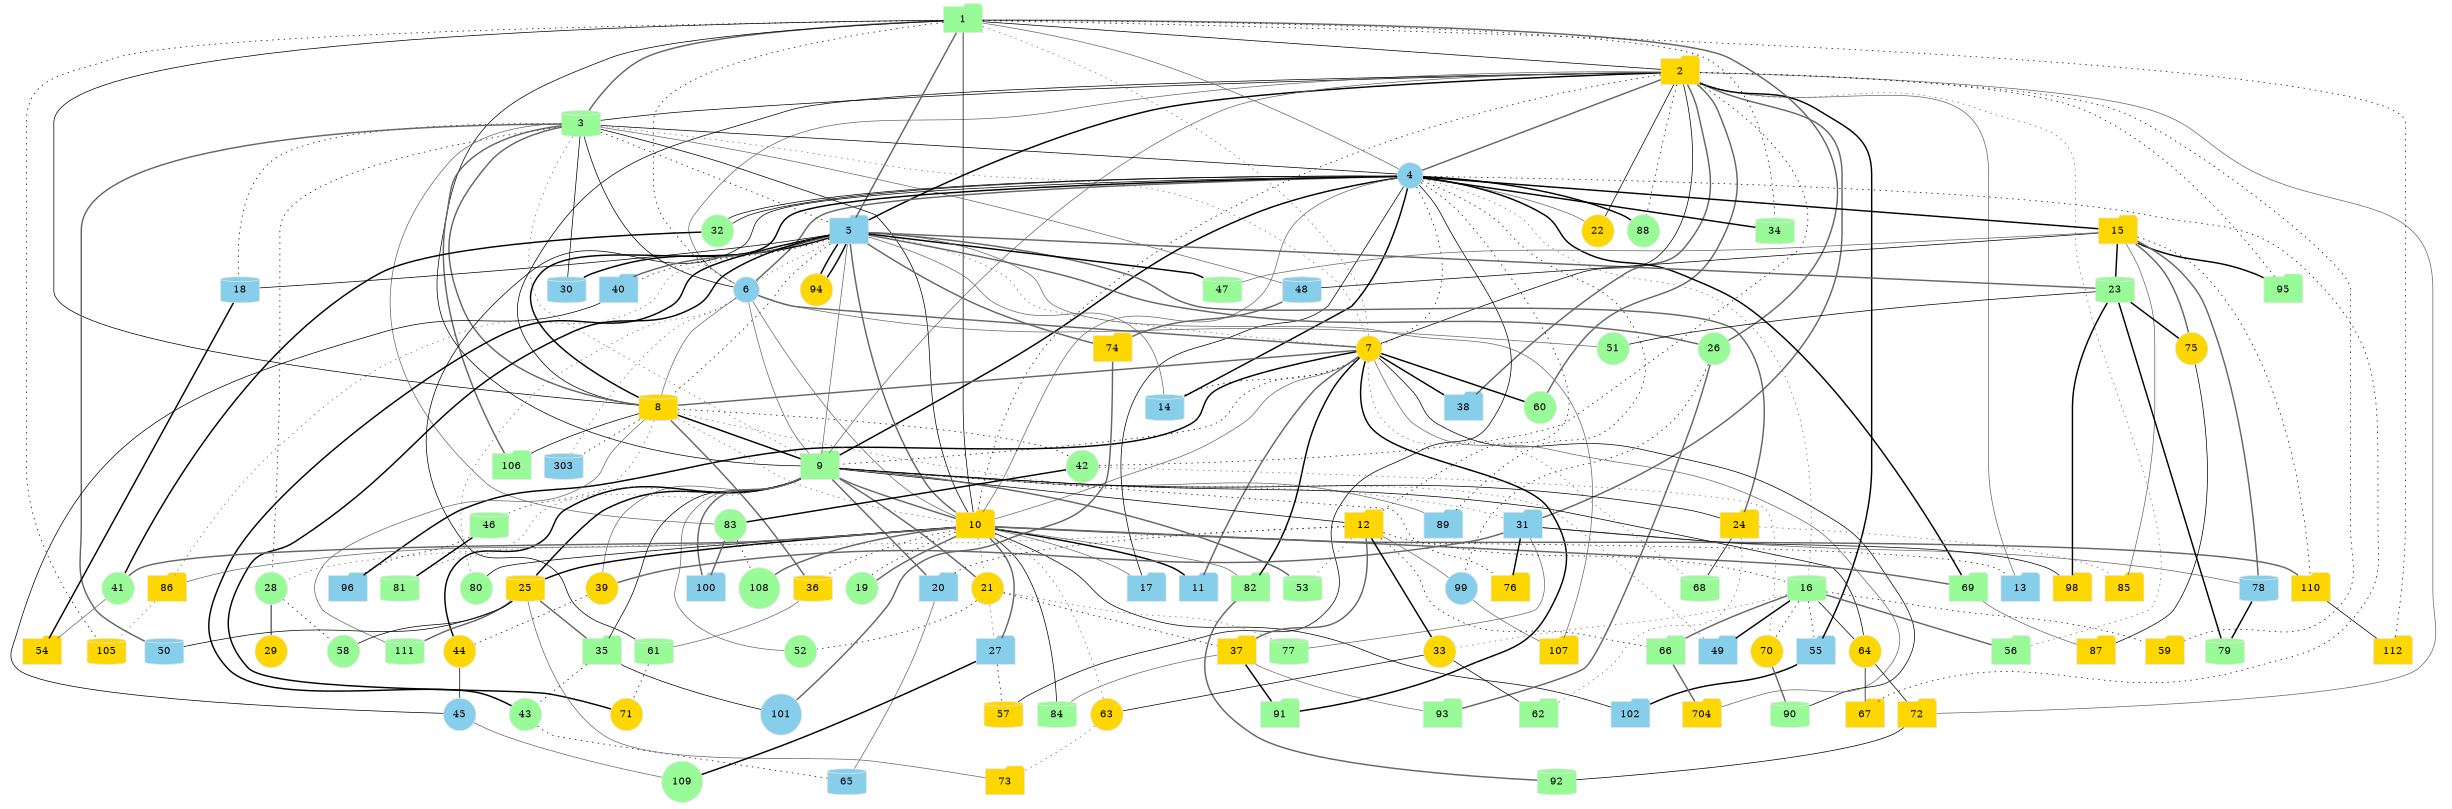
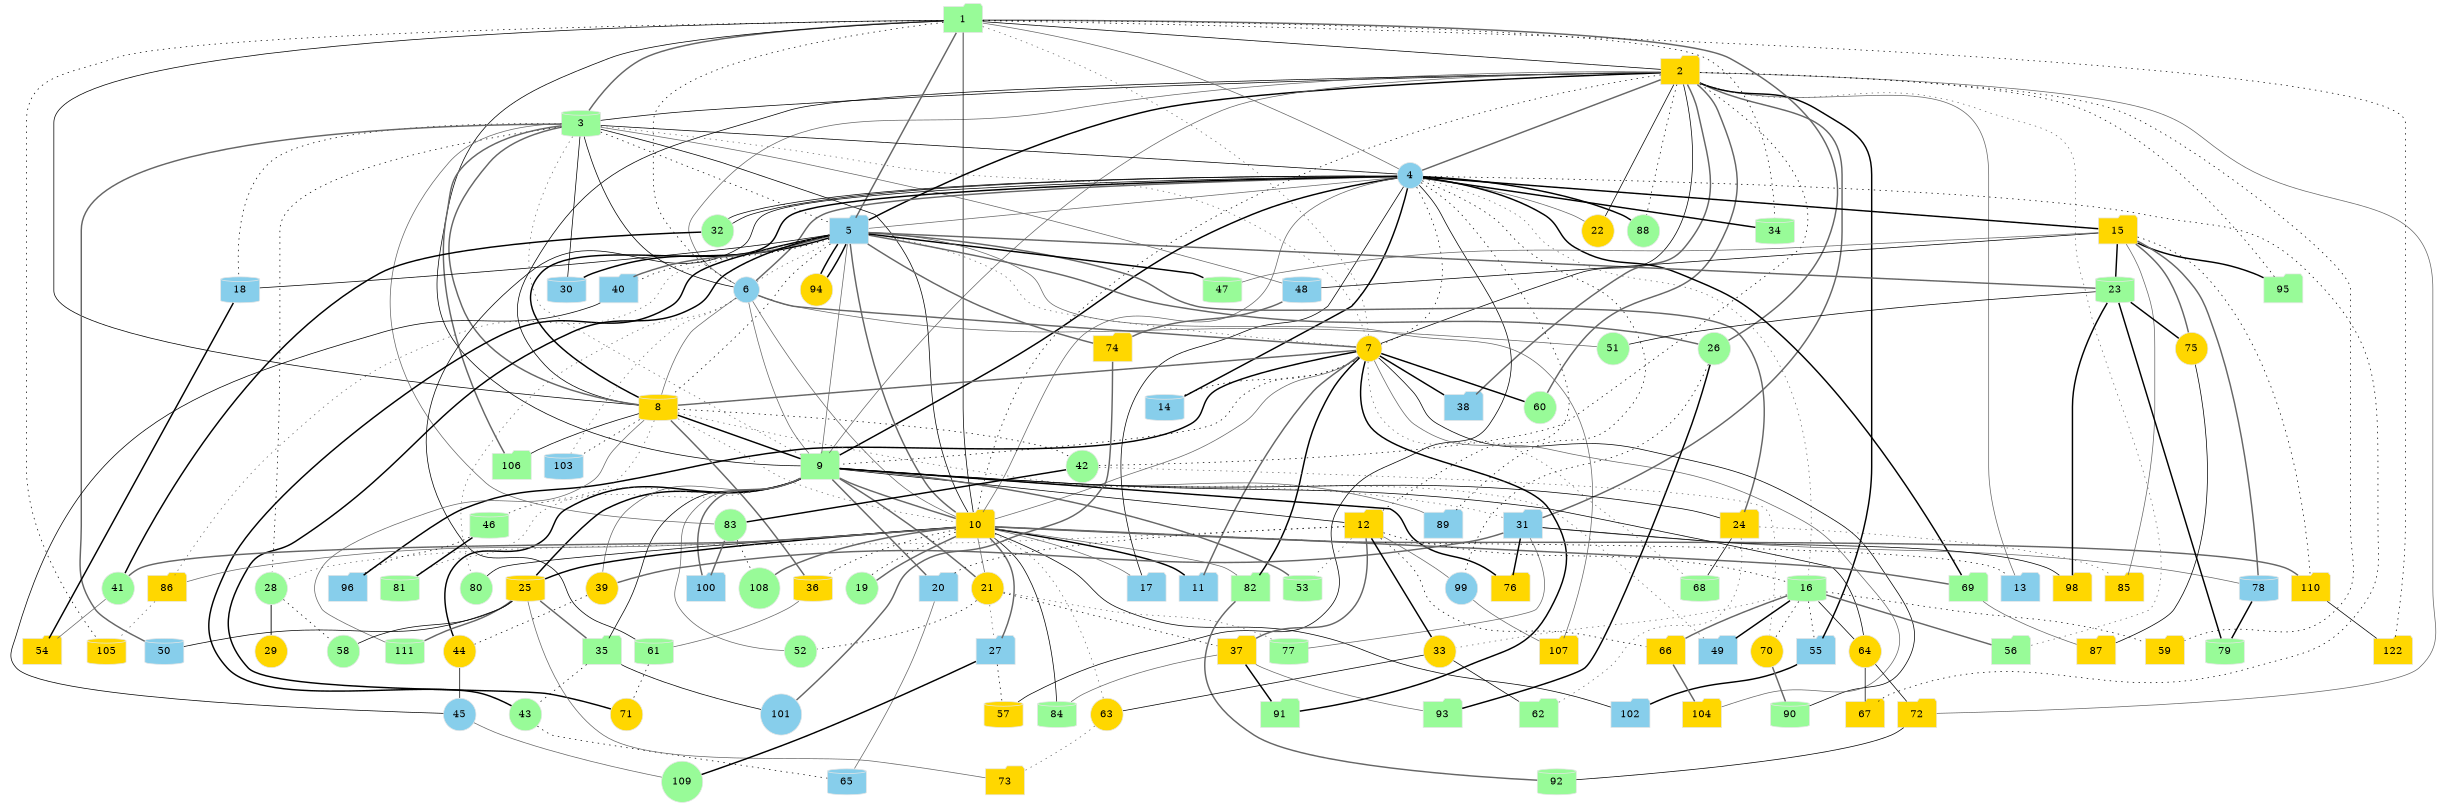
(1030, 314) -> (1133, 203)
(564, 466) -> (564, 466)
(1180, 493) -> (1180, 493)
(982, 557) -> (982, 557)
(1630, 579) -> (1630, 579)
(1666, 651) -> (1666, 651)
(2393, 651) -> (2393, 651)
(1702, 715) -> (1702, 715)
